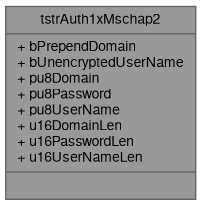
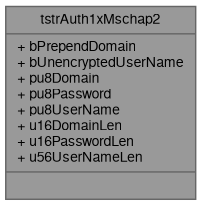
(81, 158) -> (81, 158)
